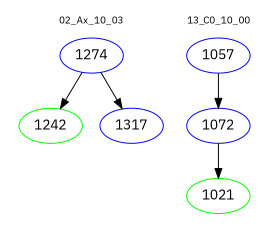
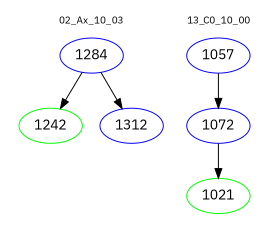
(92, 56) -> (92, 56)
(132, 126) -> (132, 126)
